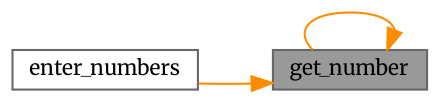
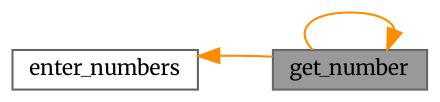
(225, 84) -> (246, 56)
